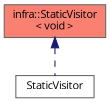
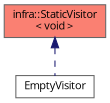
(55, 87) -> (55, 87)
